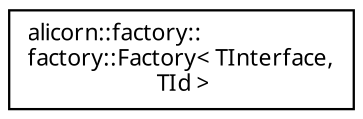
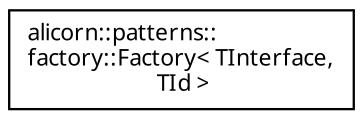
(181, 60) -> (181, 60)
